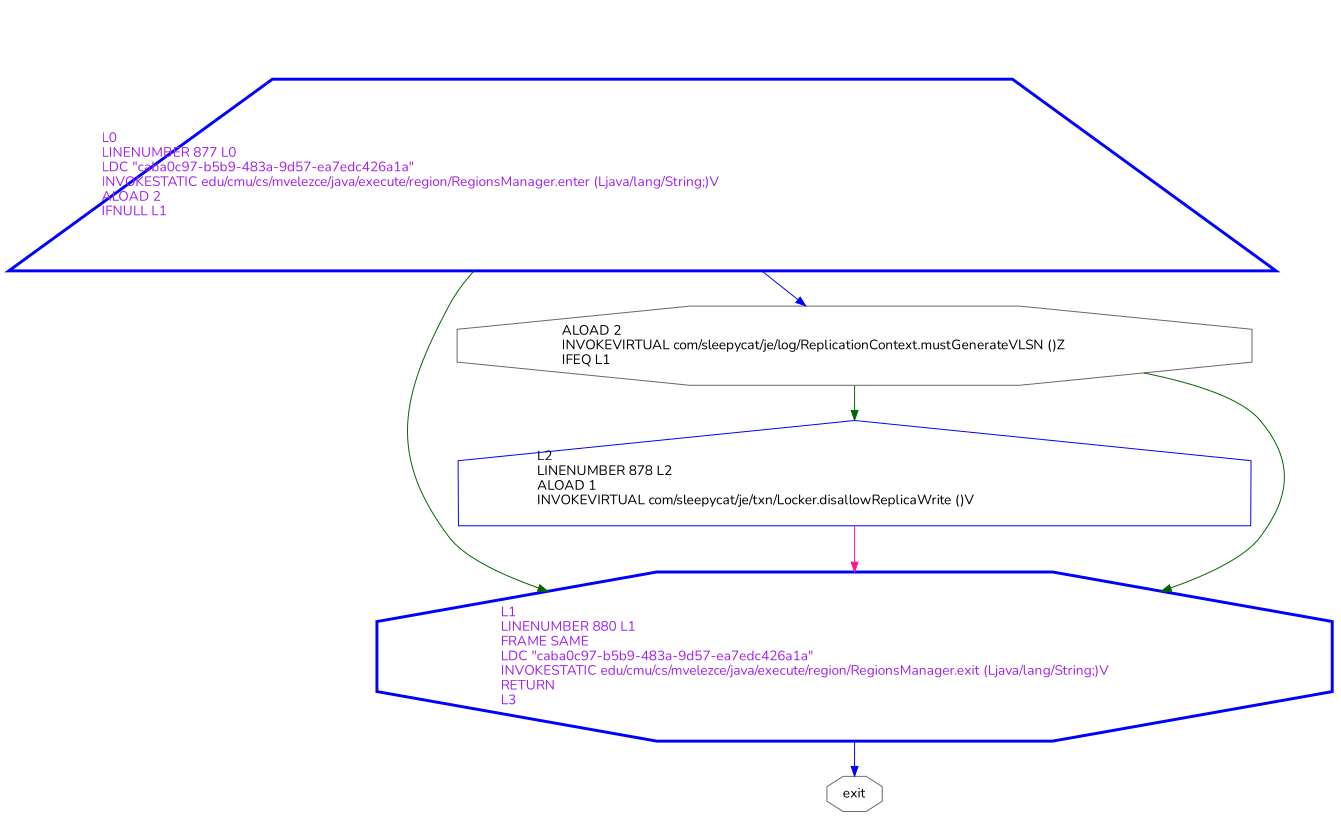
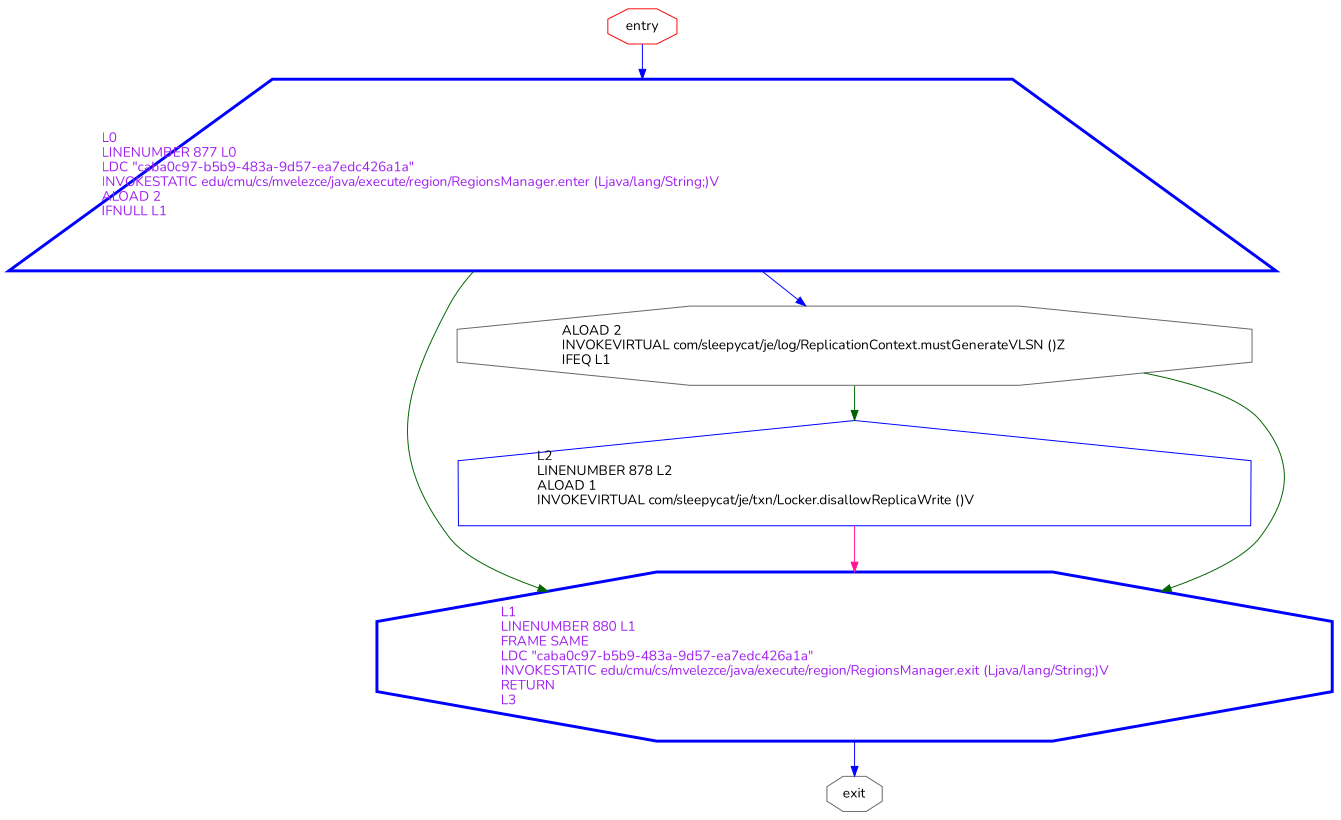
none -> (642, 26)
